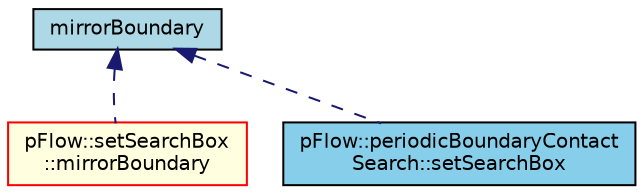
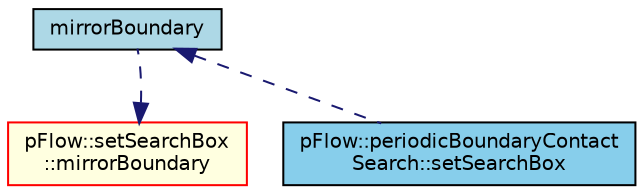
(114, 96) -> (141, 76)
